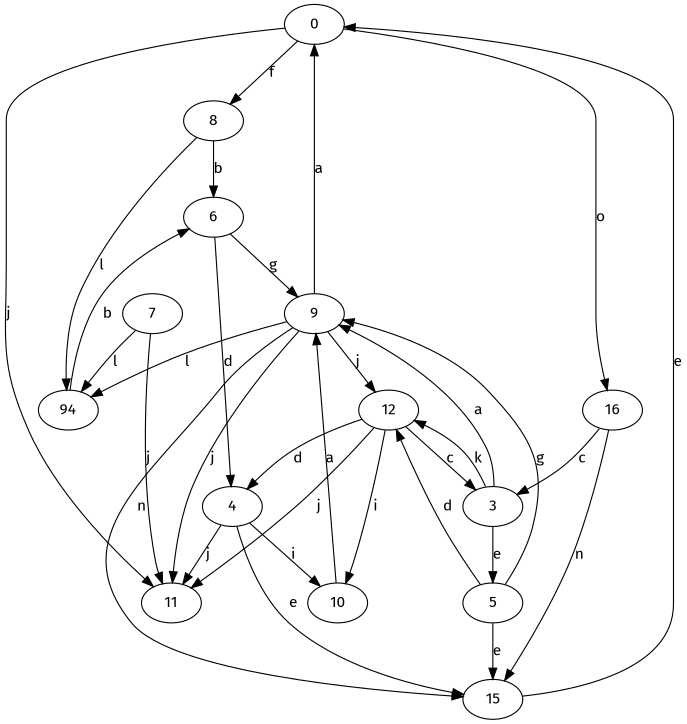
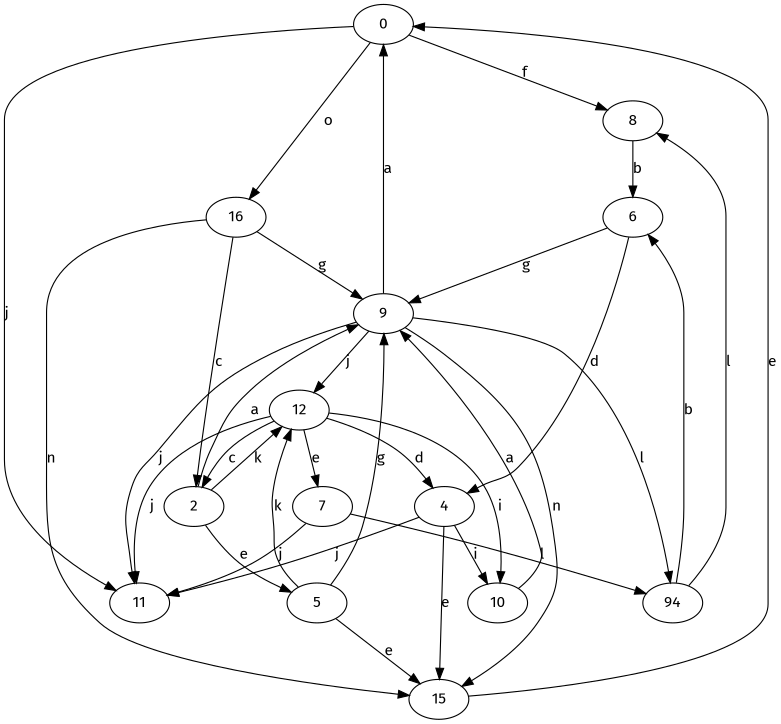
(106, 246) -> (726, 355)
none -> (305, 262)
none -> (310, 453)
(448, 507) -> (278, 507)
(493, 507) -> (194, 507)
